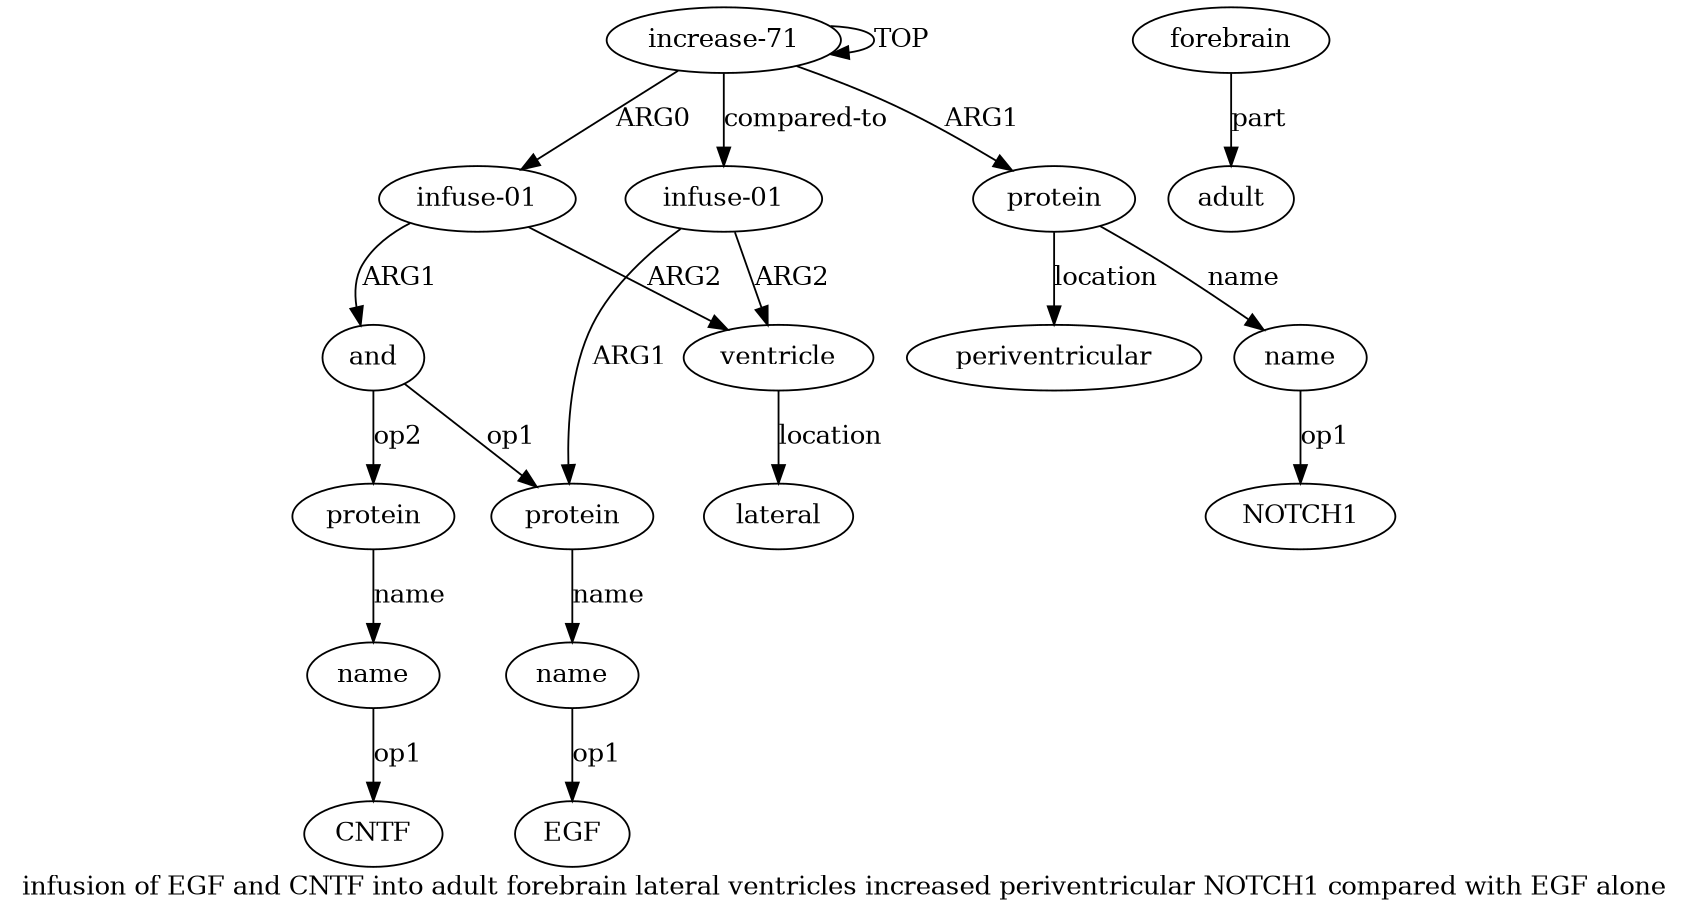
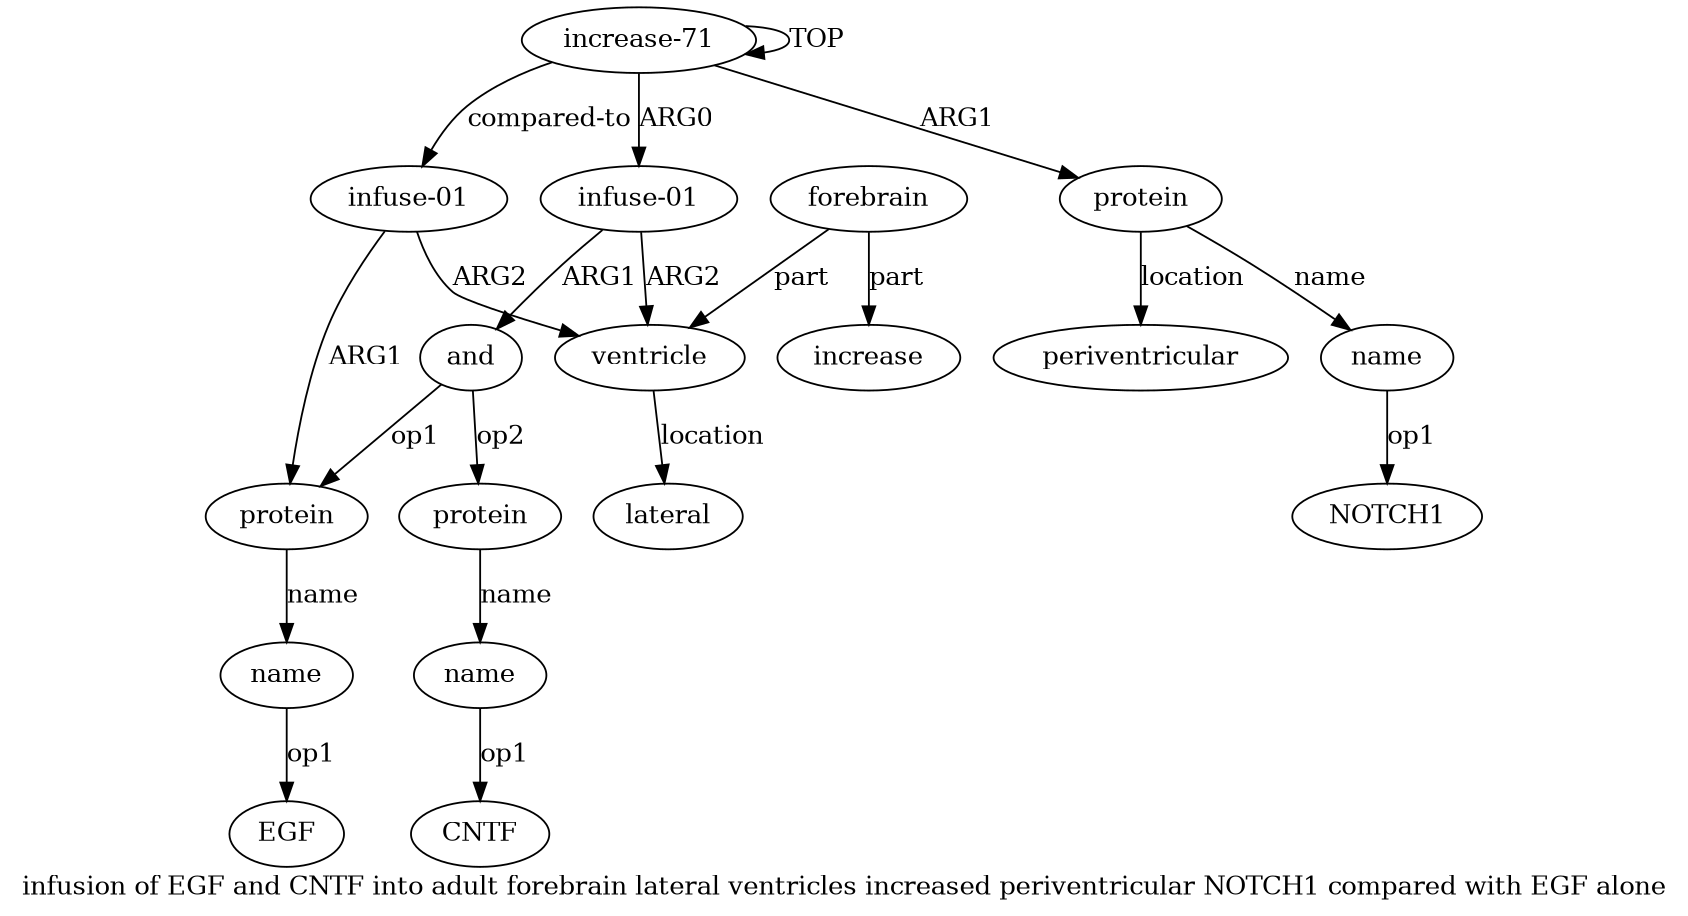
(1231, 199) -> (869, 358)
none -> (767, 273)
